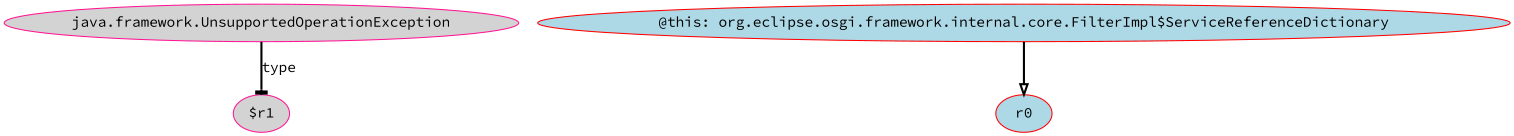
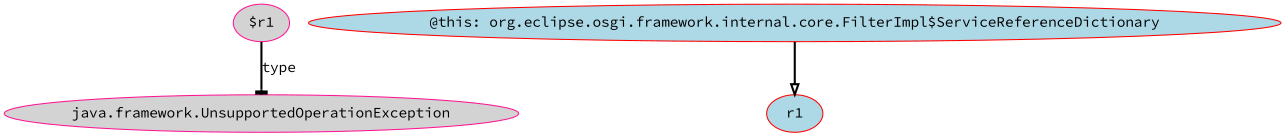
(261, 66) -> (261, 66)
(1024, 114) -> (795, 114)
